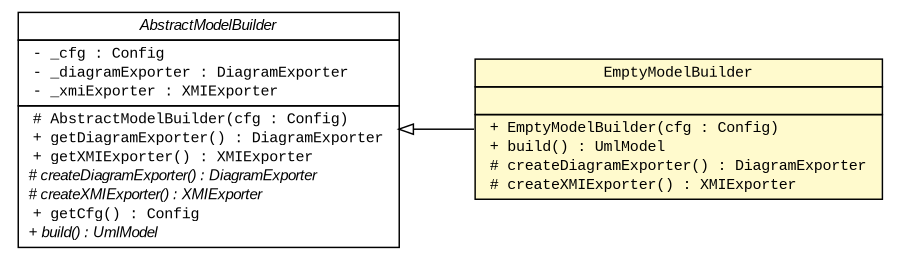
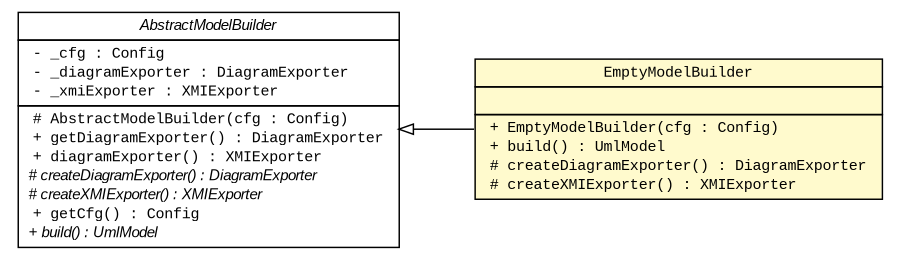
(174, 157) -> (178, 157)
